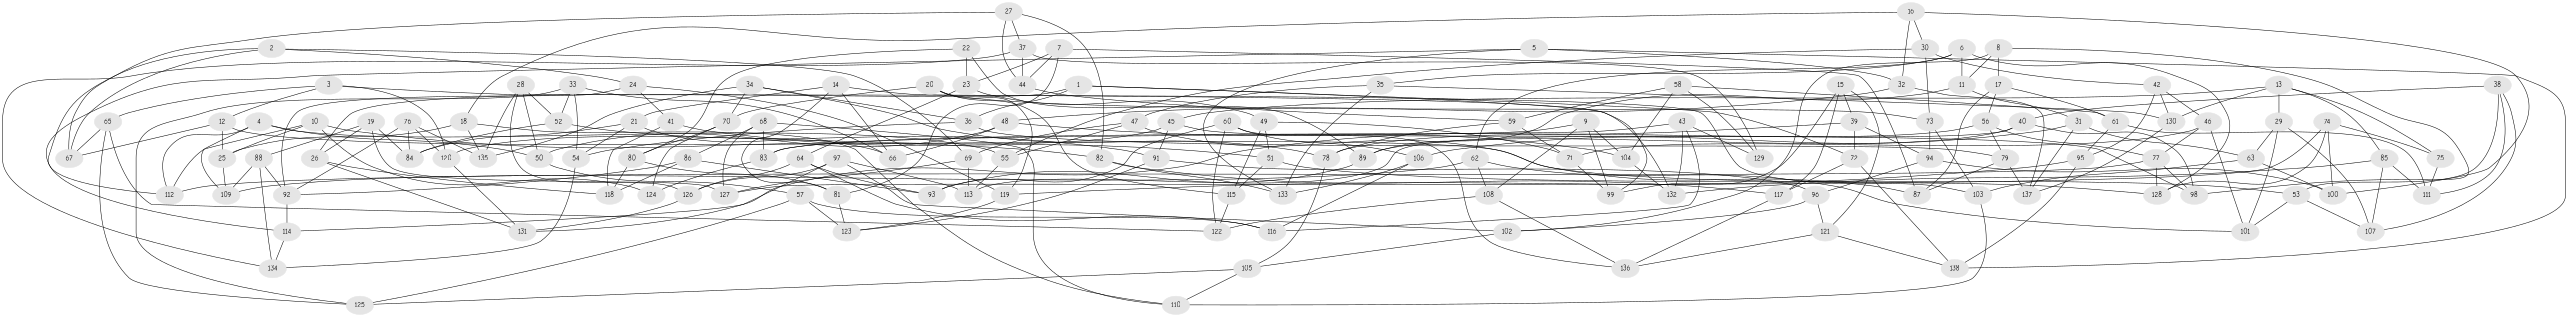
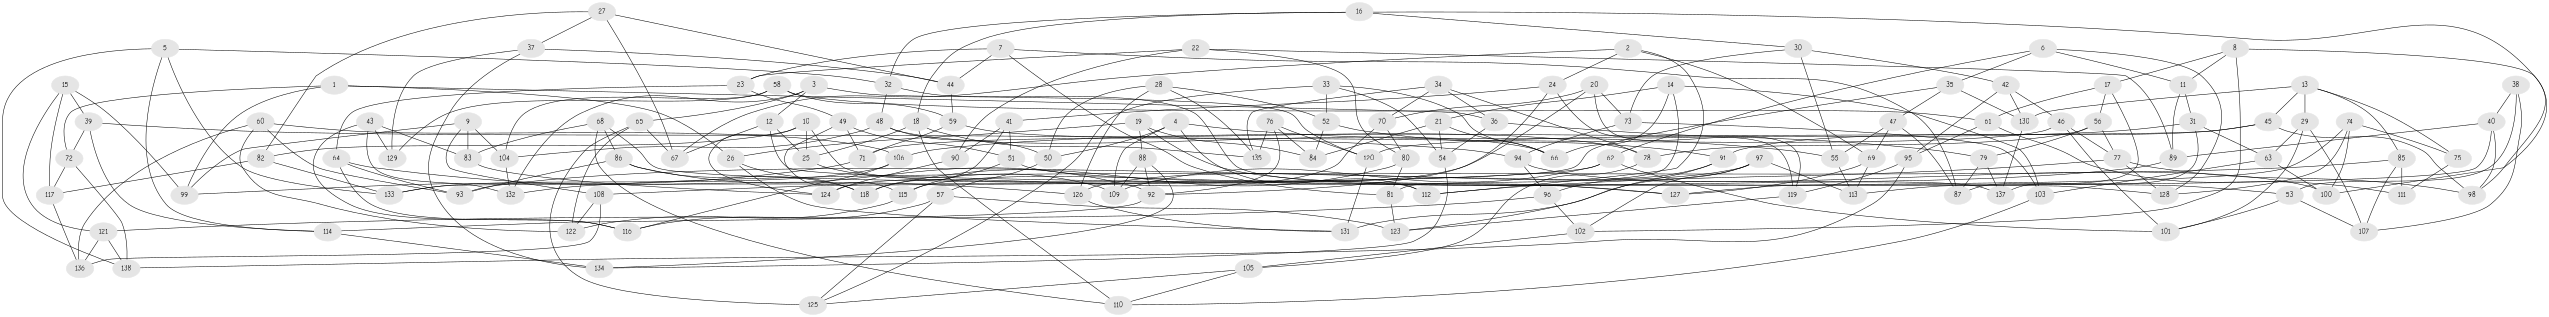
none -> (955, 159)
(2495, 168) -> none
